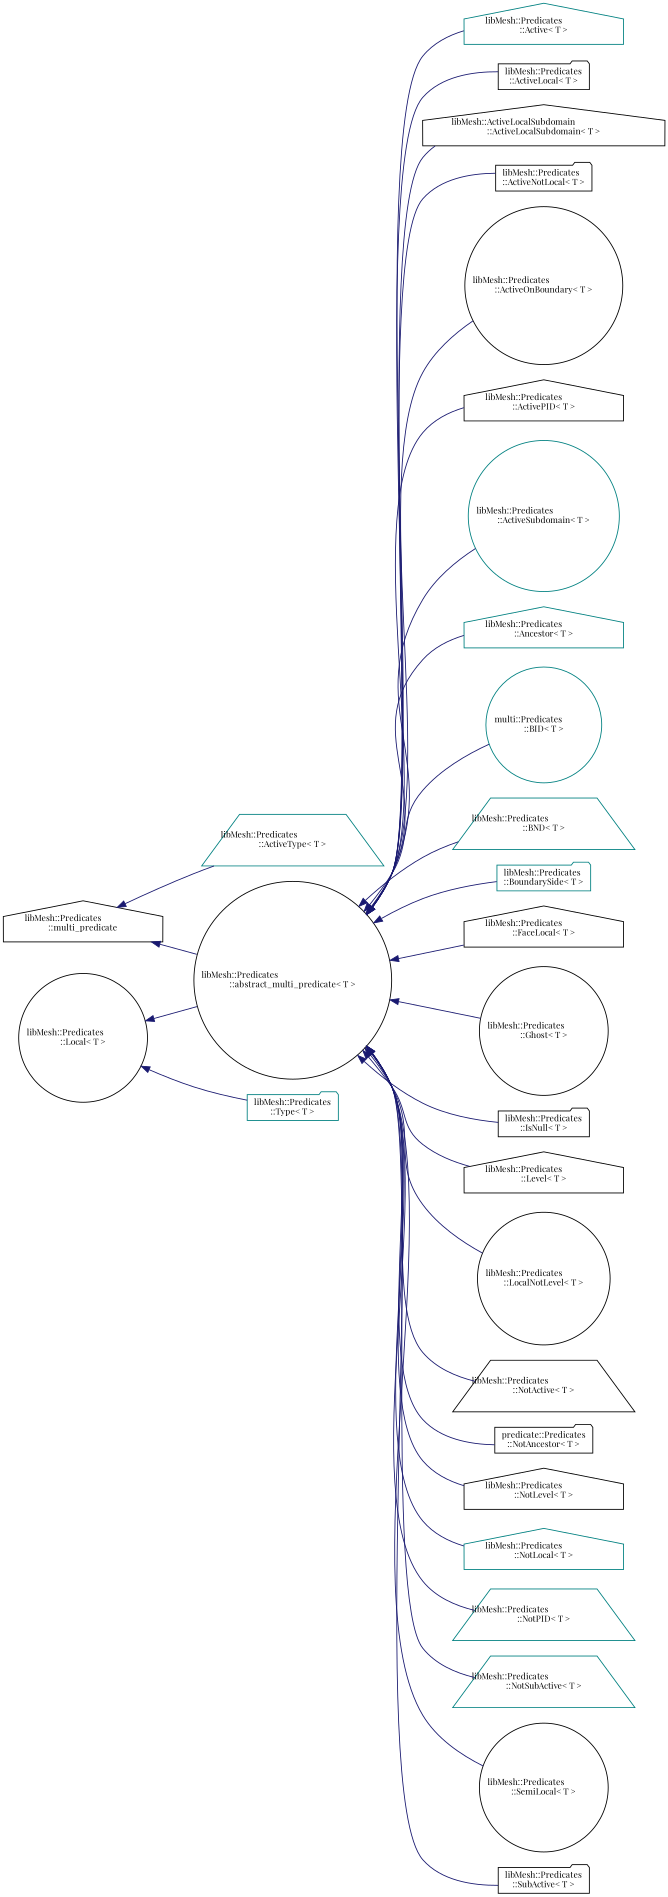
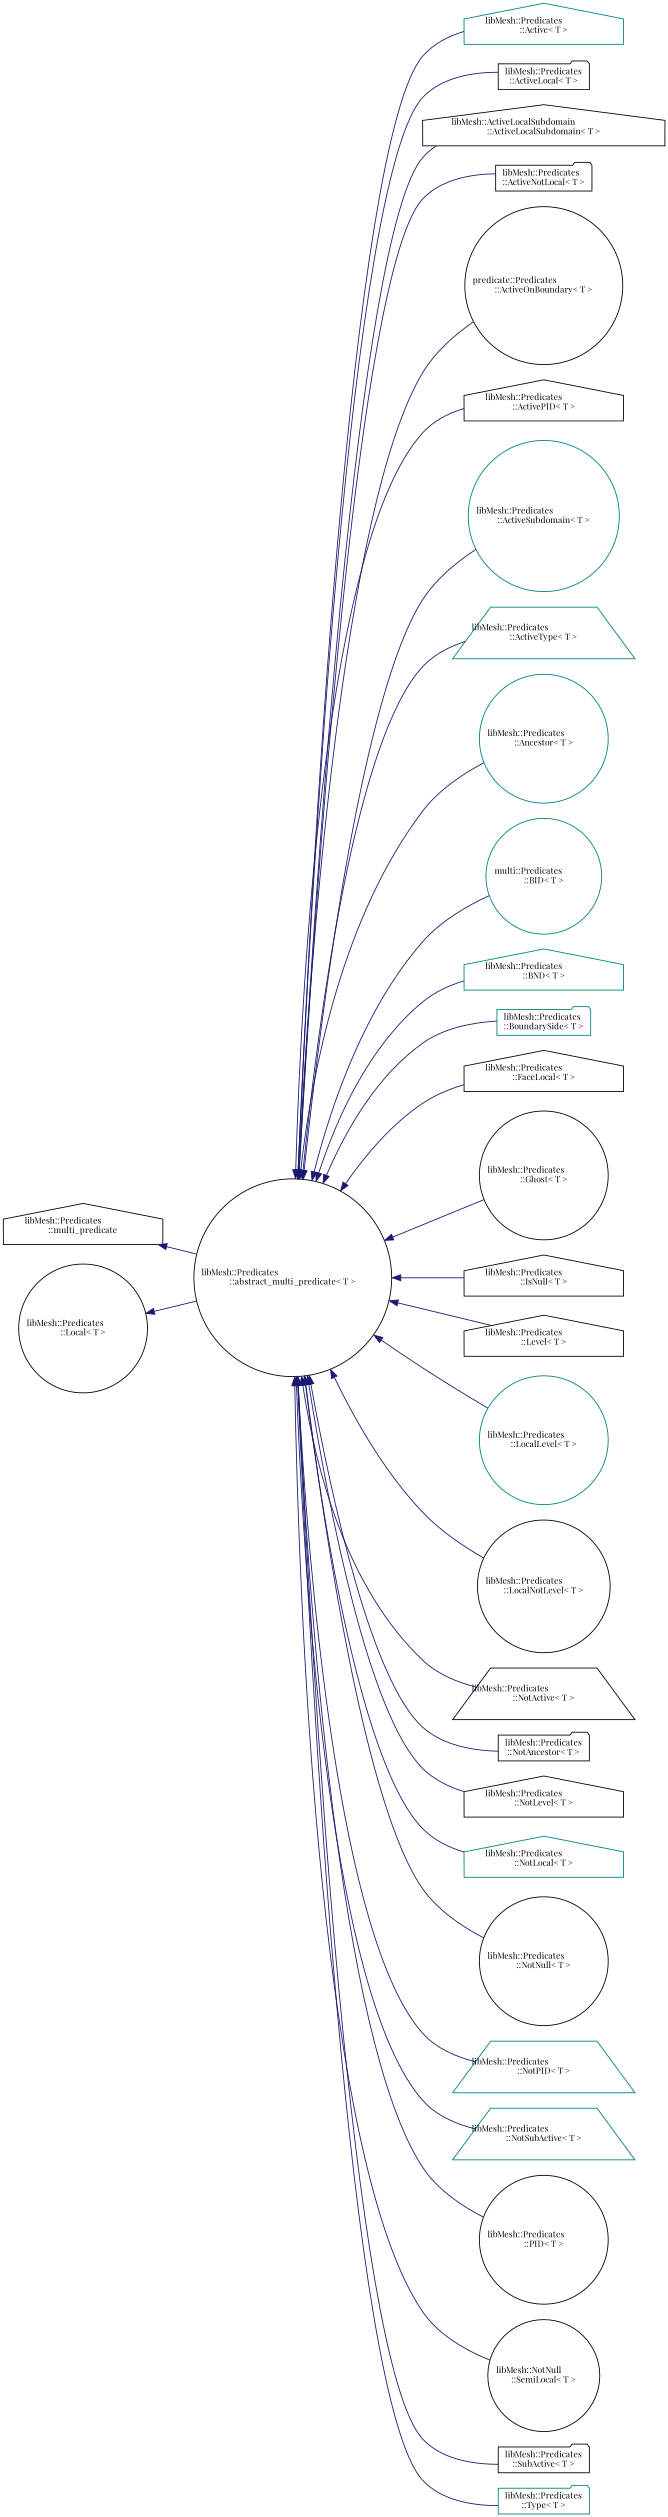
(544, 286) -> (544, 286)
(544, 629) -> (544, 739)
(544, 824) -> (544, 972)
(169, 884) -> (367, 790)
(197, 1088) -> (356, 2185)
(544, 1124) -> (544, 1278)
none -> (544, 1440)
(544, 1440) -> (544, 1748)
(544, 1788) -> (544, 2376)
none -> (544, 1961)
none -> (544, 2240)
